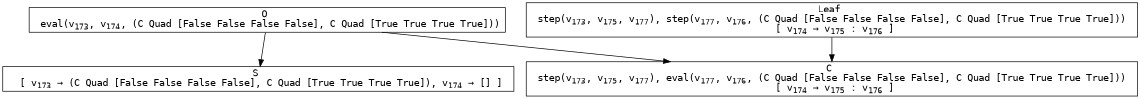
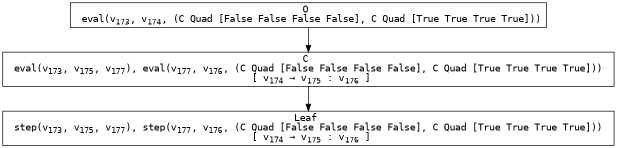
(832, 46) -> (308, 95)
(552, 78) -> (28, 69)
(258, 79) -> none
